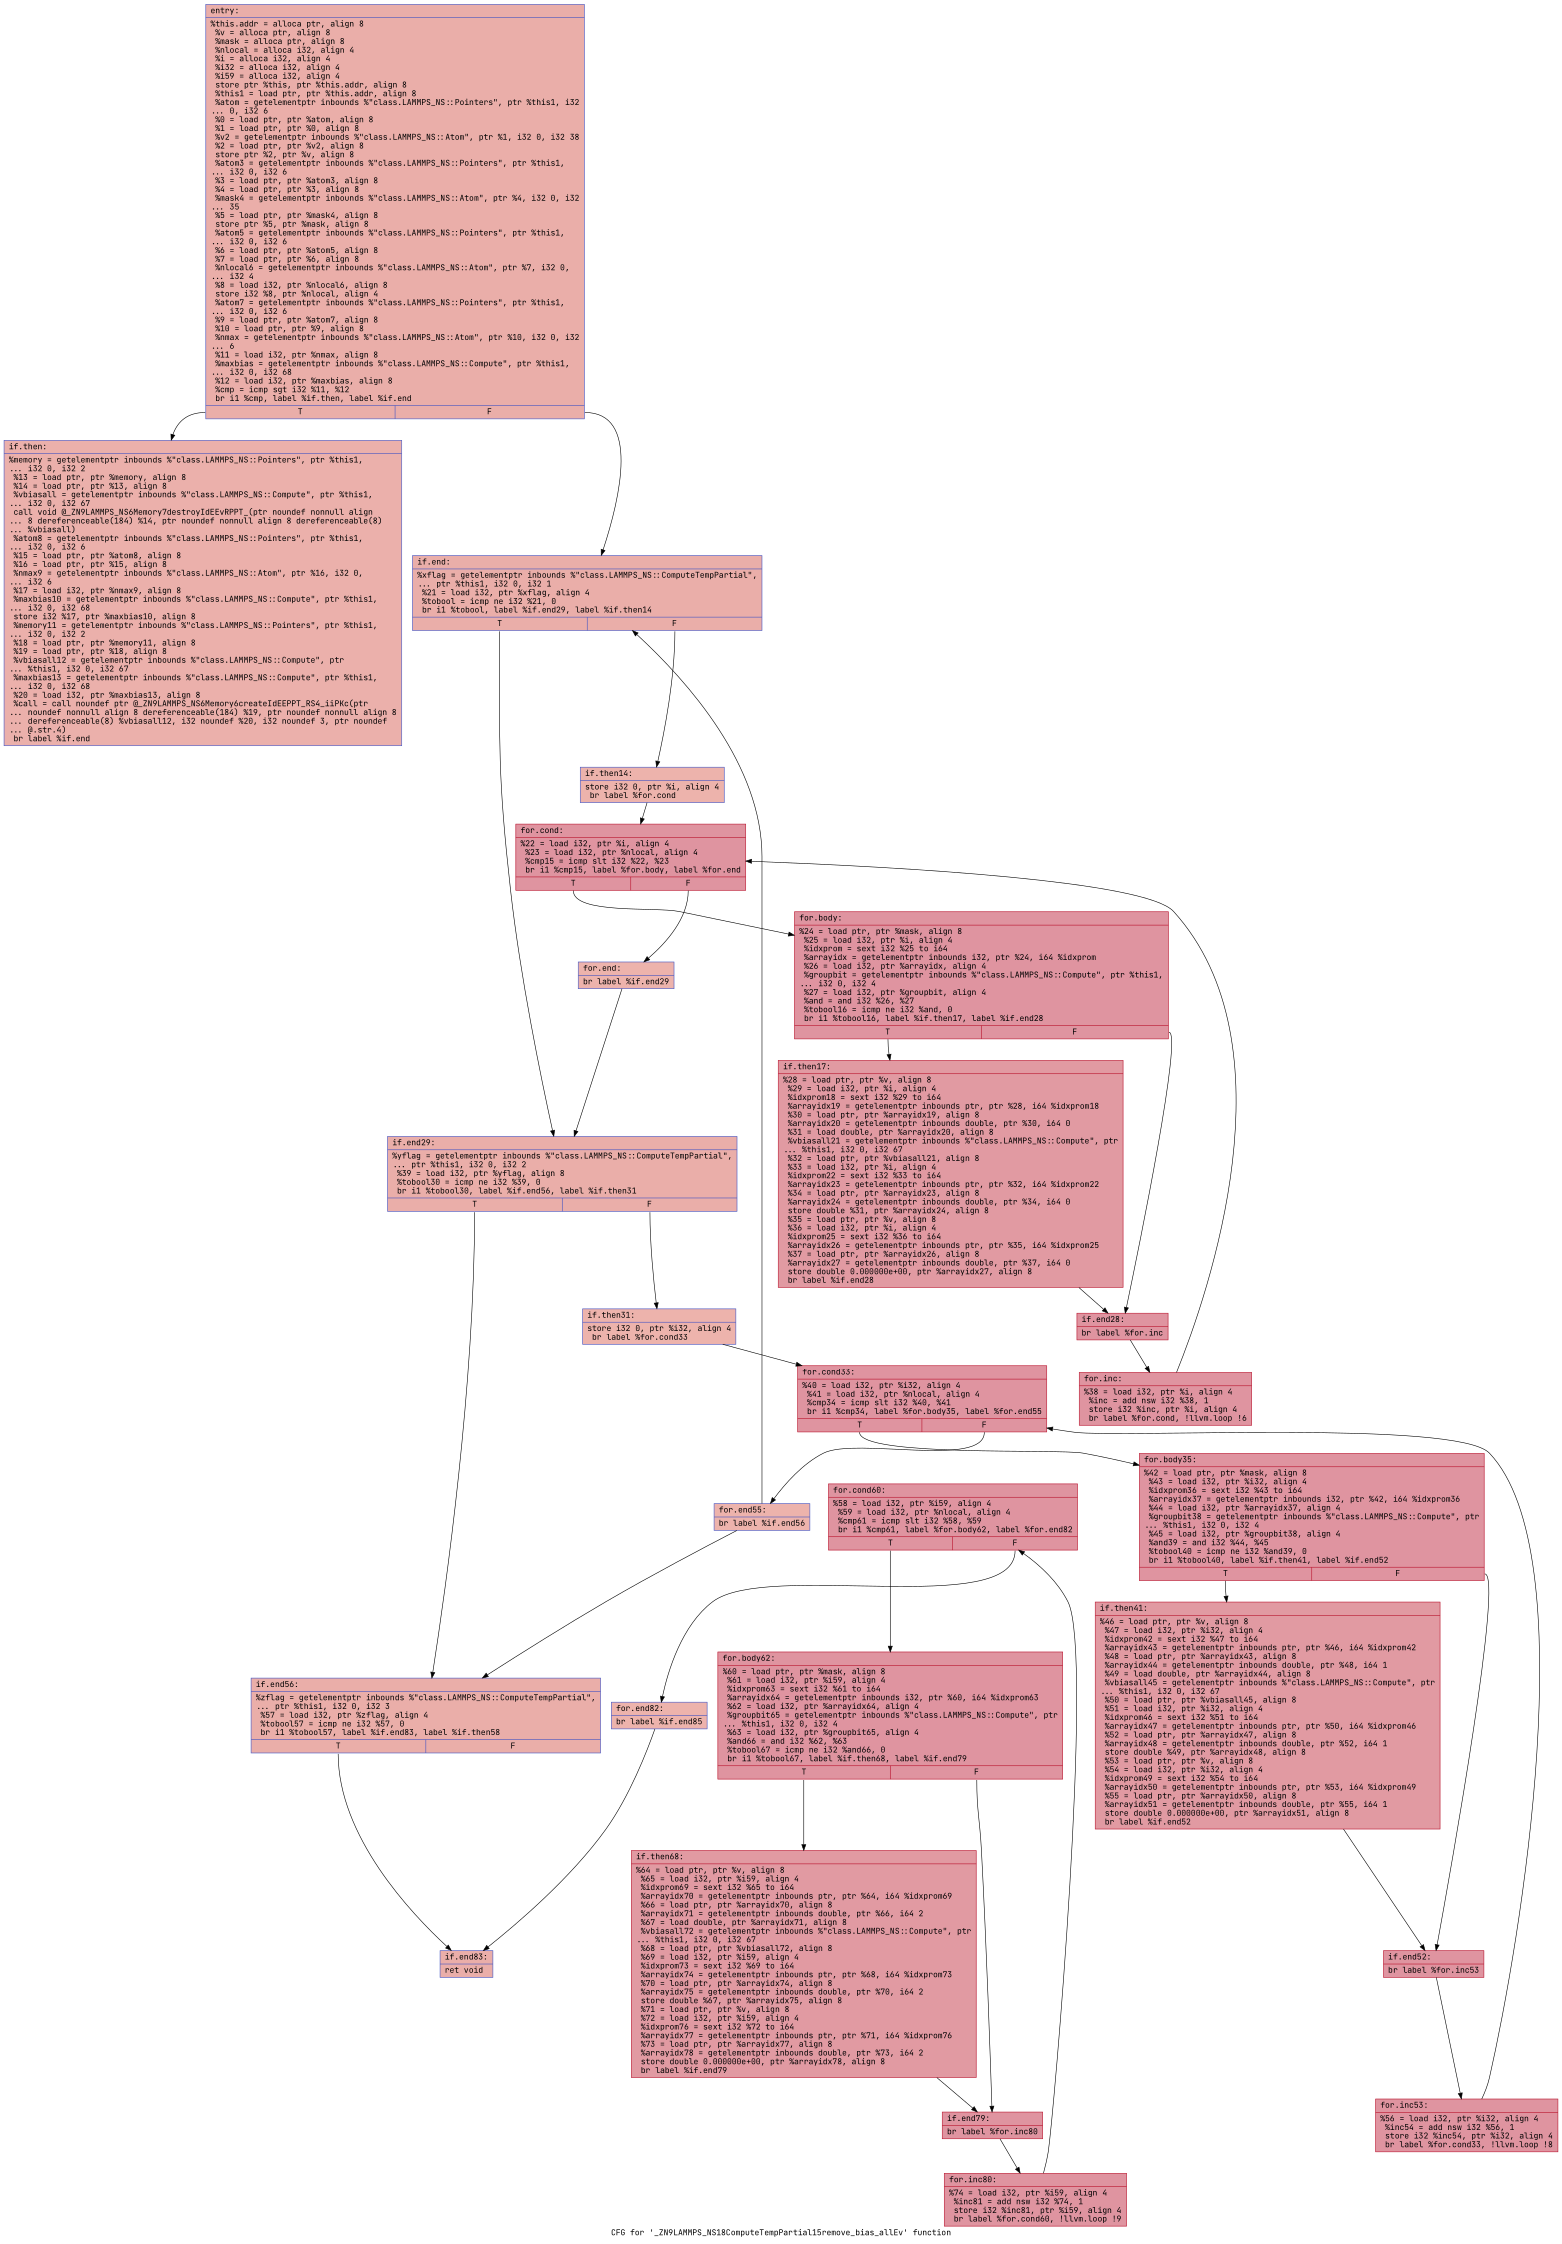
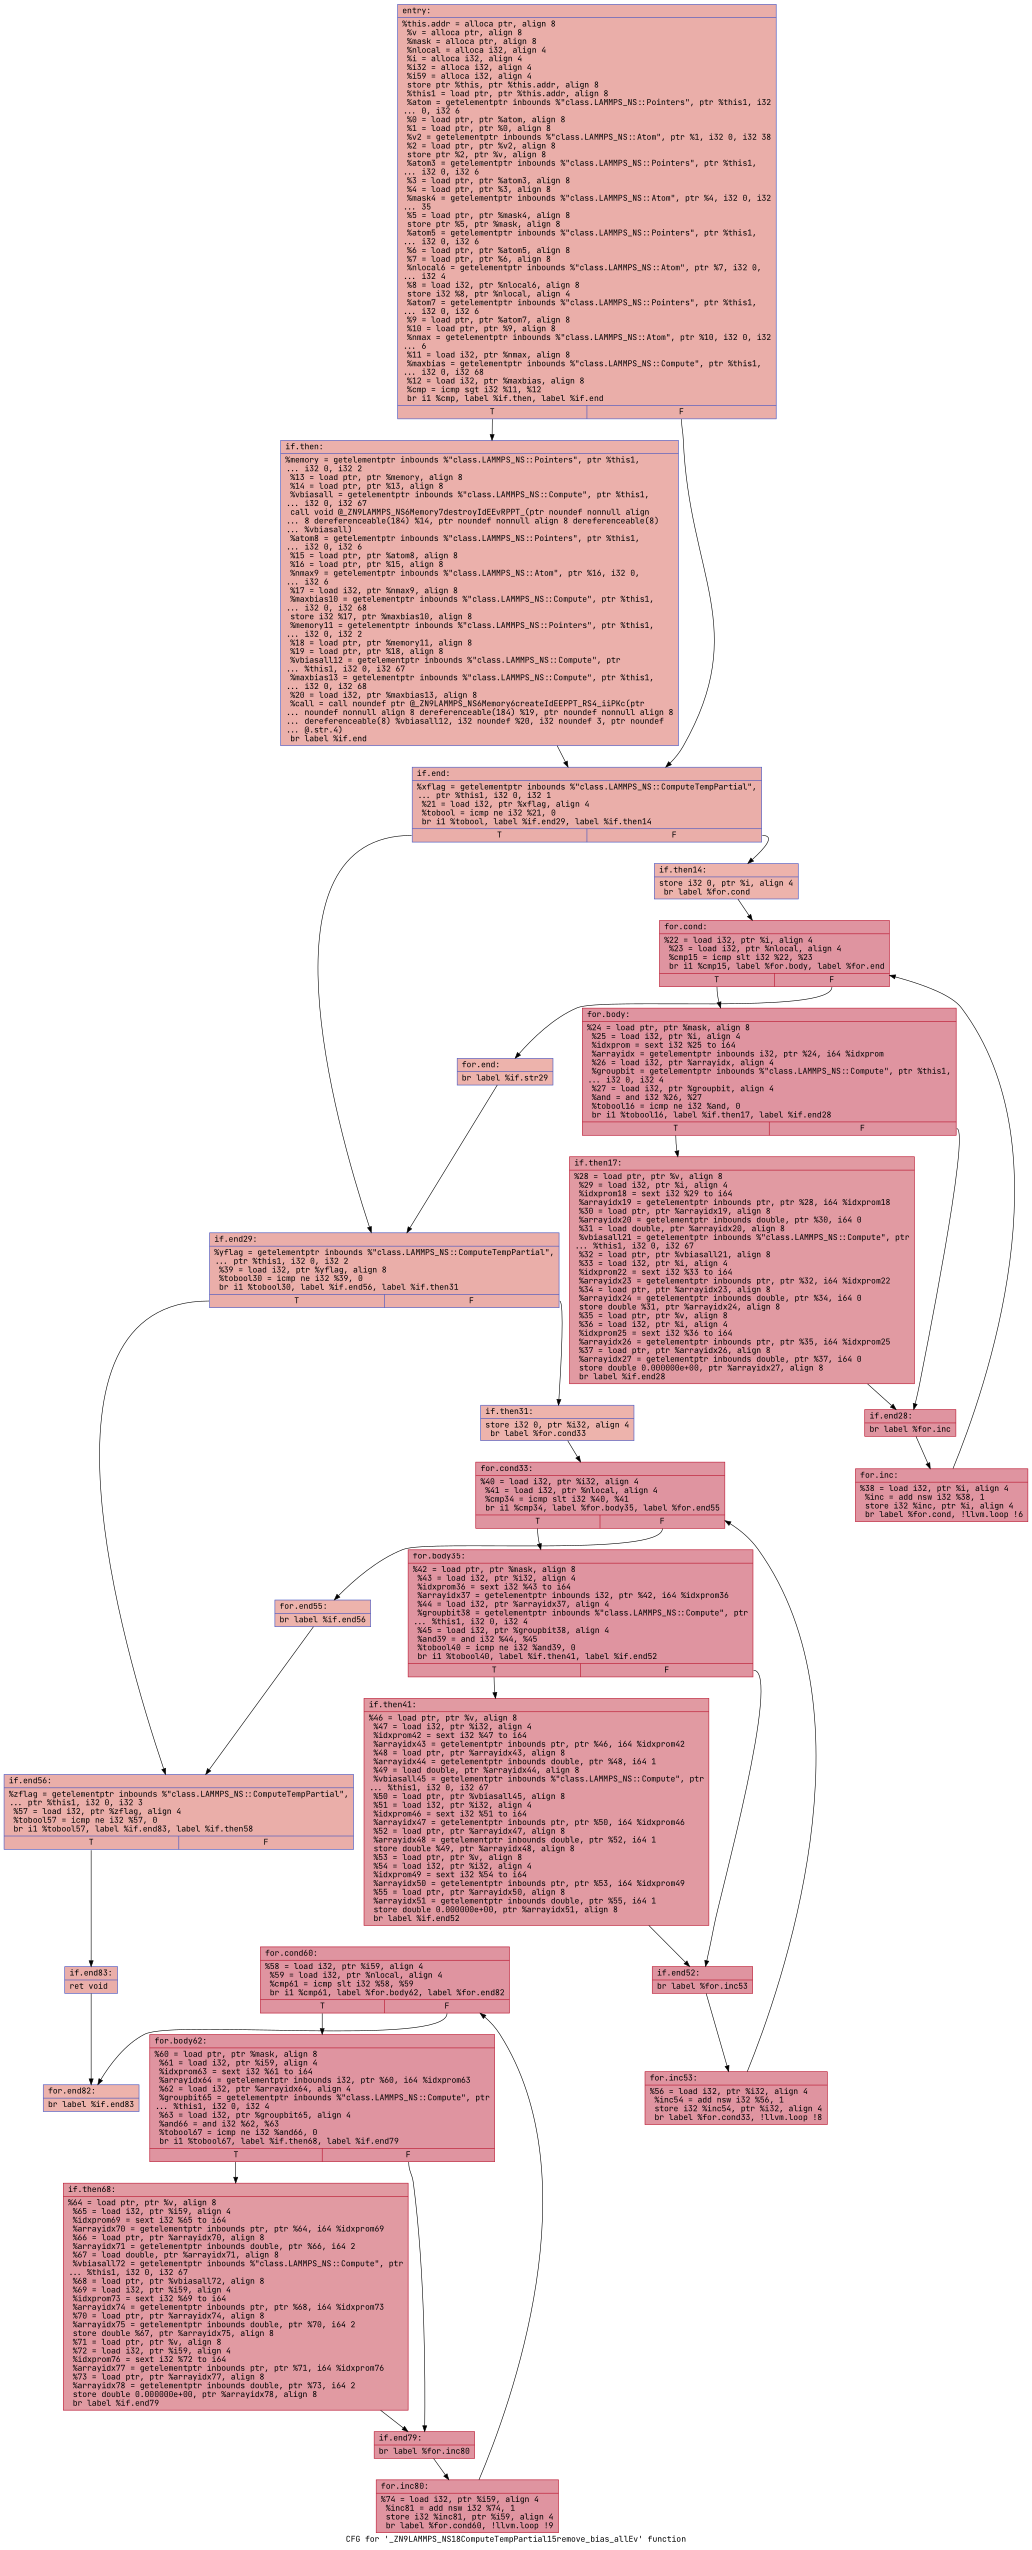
(626, 982) -> (505, 1078)
(762, 1049) -> (561, 754)
(659, 1722) -> (91, 2105)
(589, 1851) -> (91, 2036)
